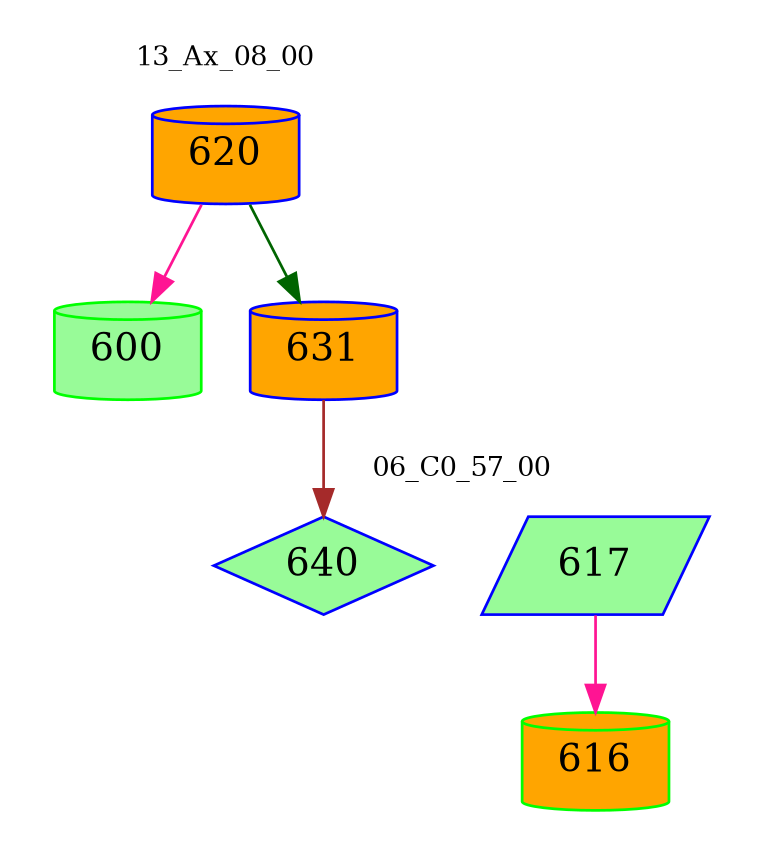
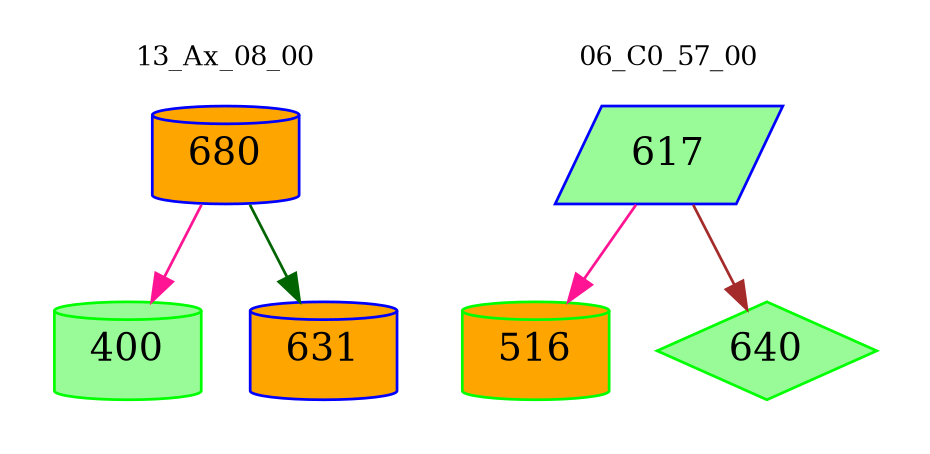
(226, 155) -> (226, 155)
(128, 351) -> (128, 351)
(324, 460) -> (714, 245)
(324, 566) -> (767, 351)
(596, 761) -> (536, 351)
